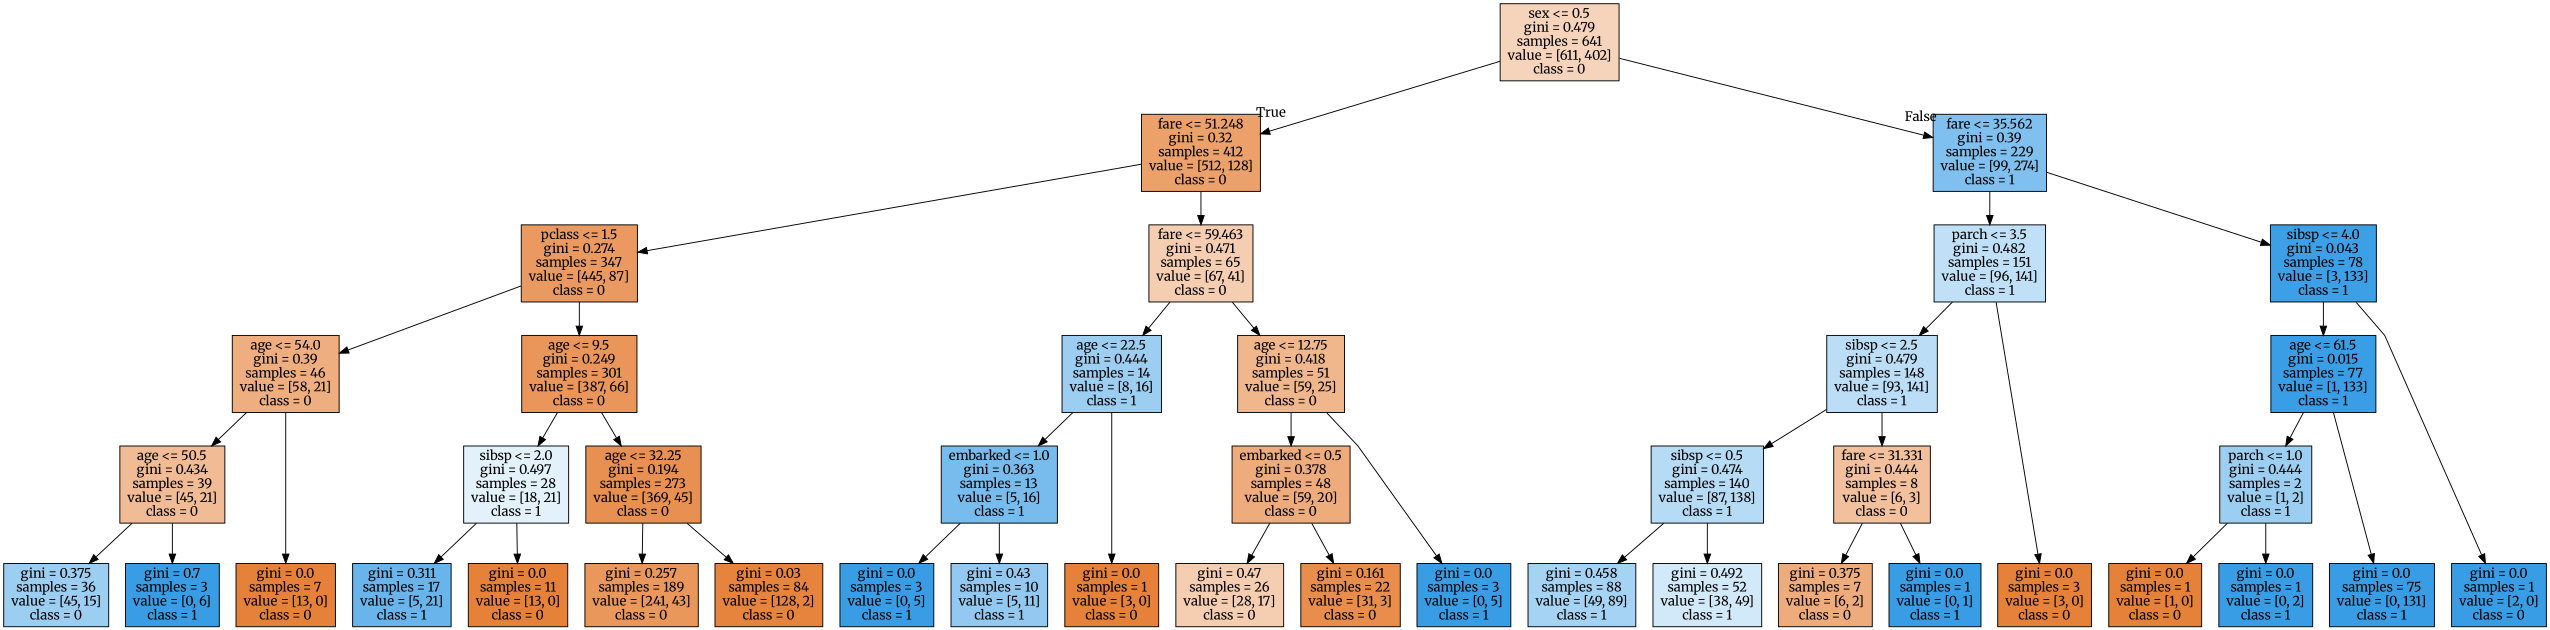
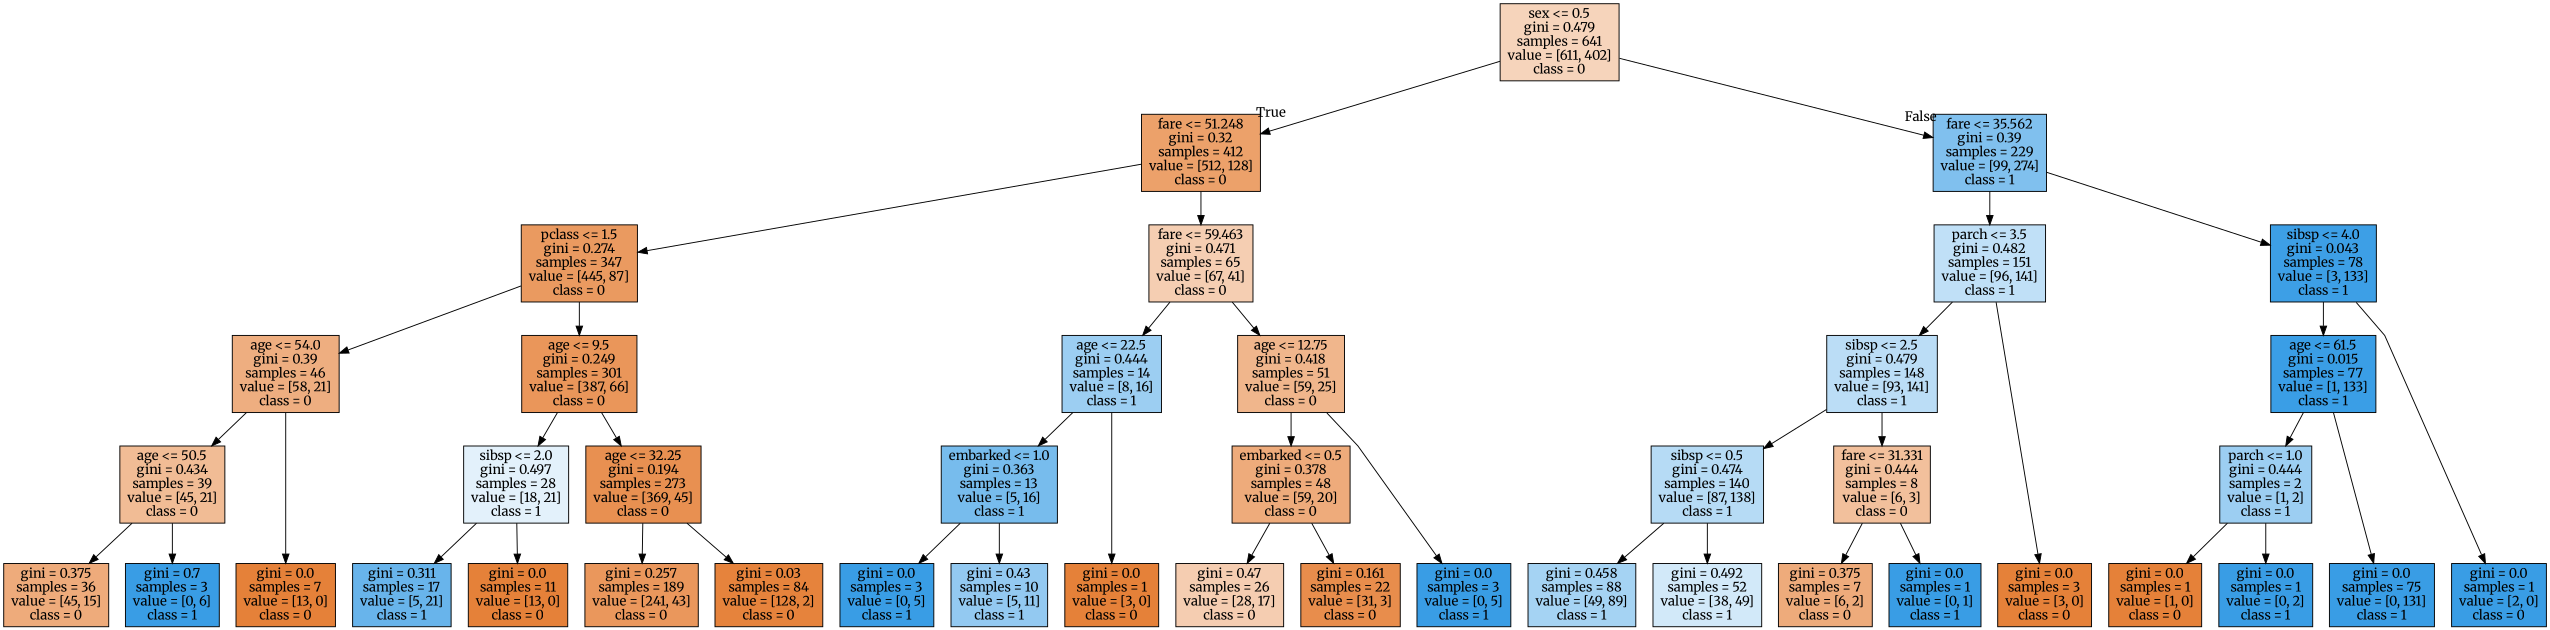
(56, 595) -> (56, 595)
